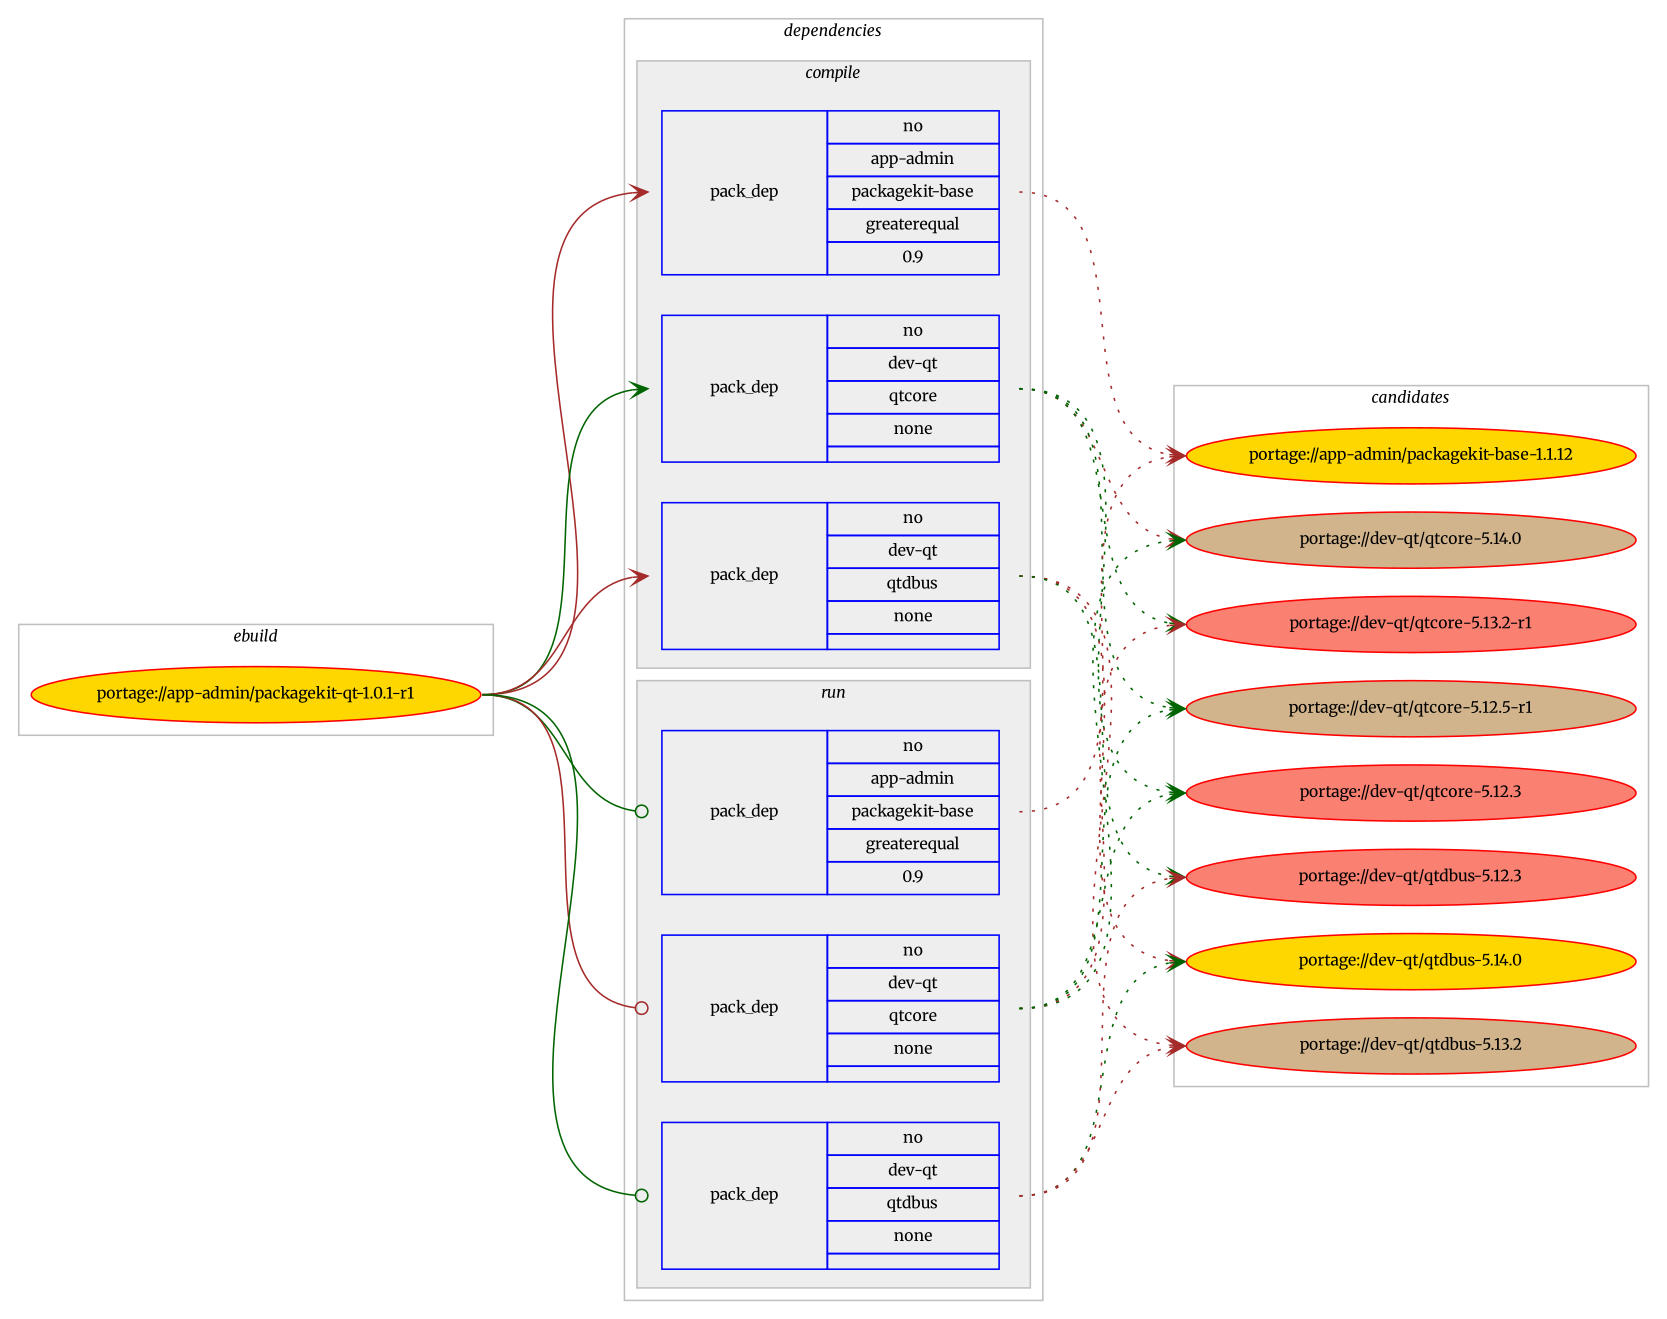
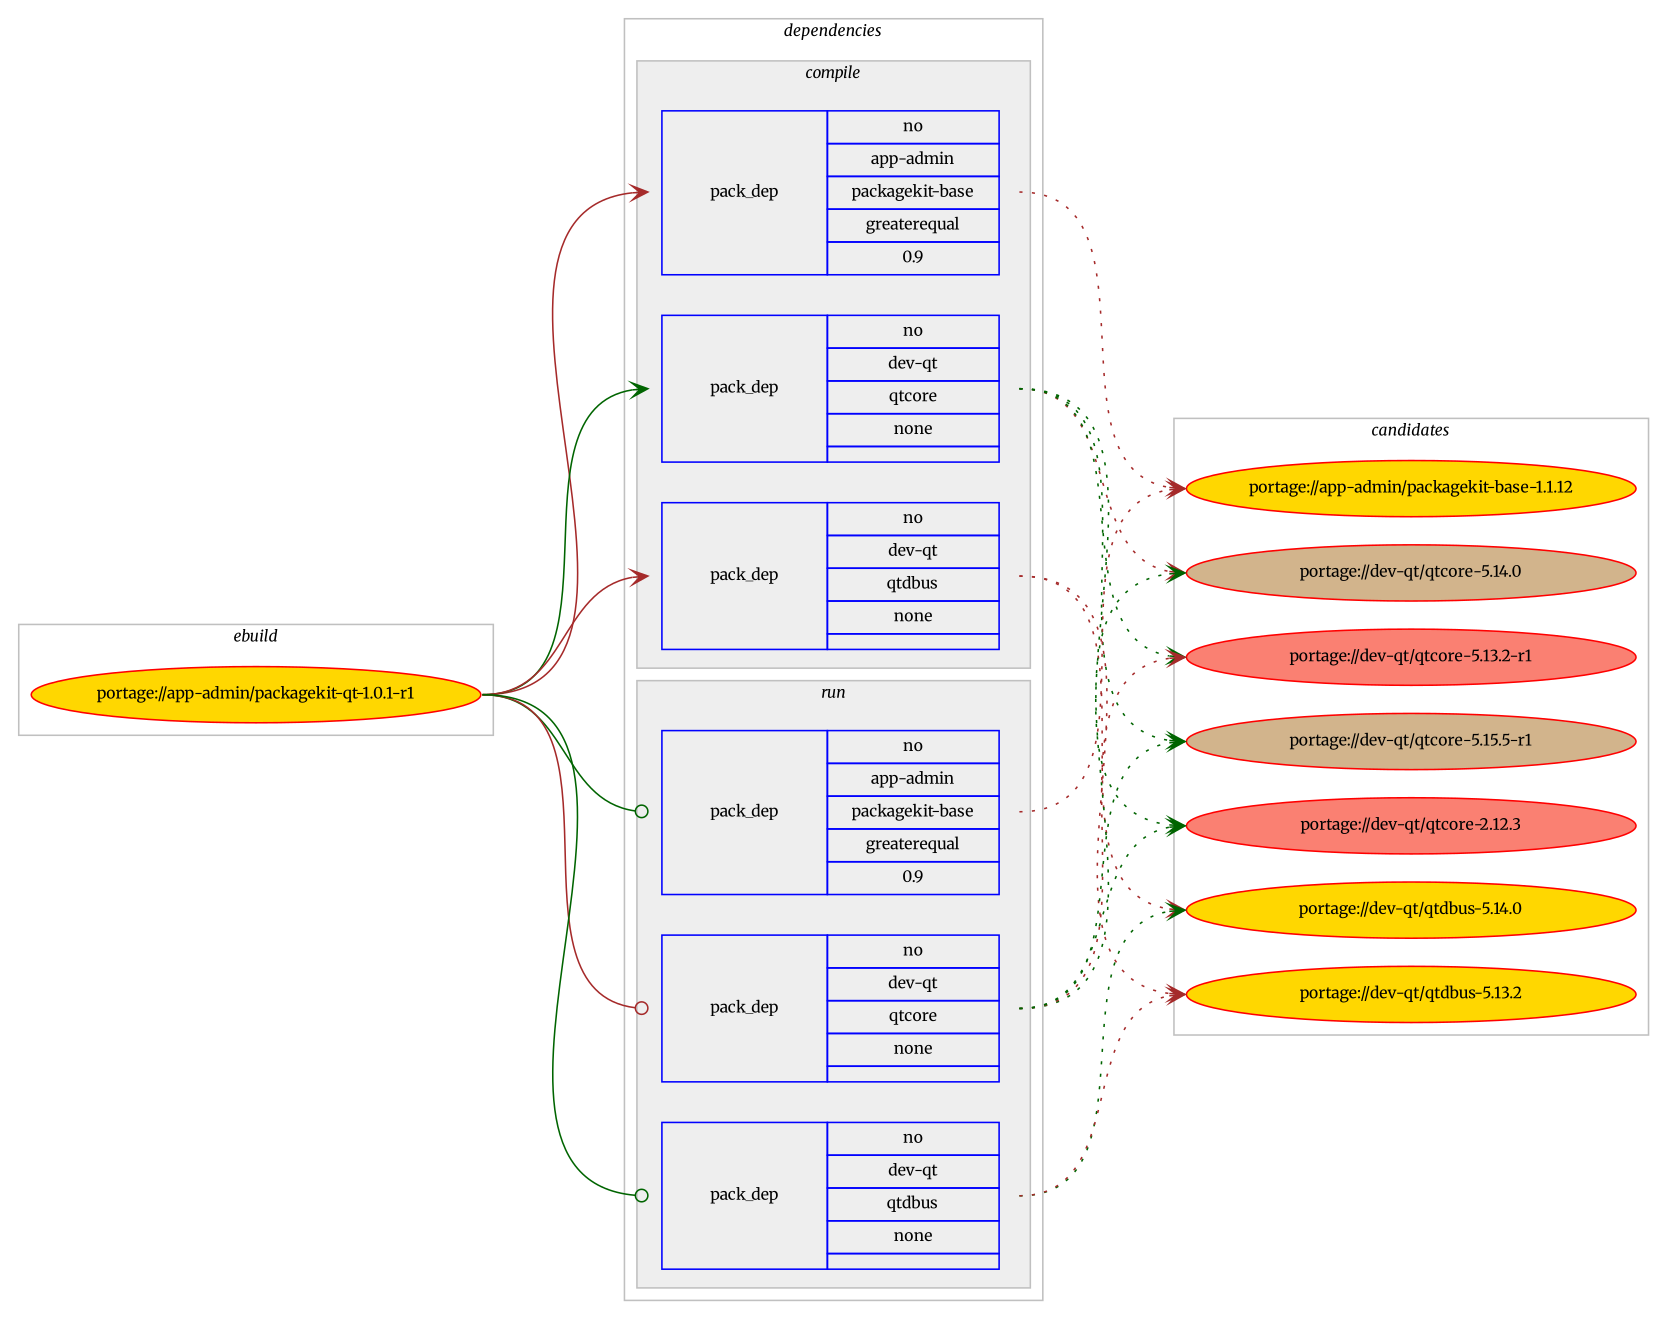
(1411, 709) -> (1411, 742)
(1411, 793) -> (1411, 826)
(1411, 877) -> none
(1411, 1046) -> (1411, 994)
